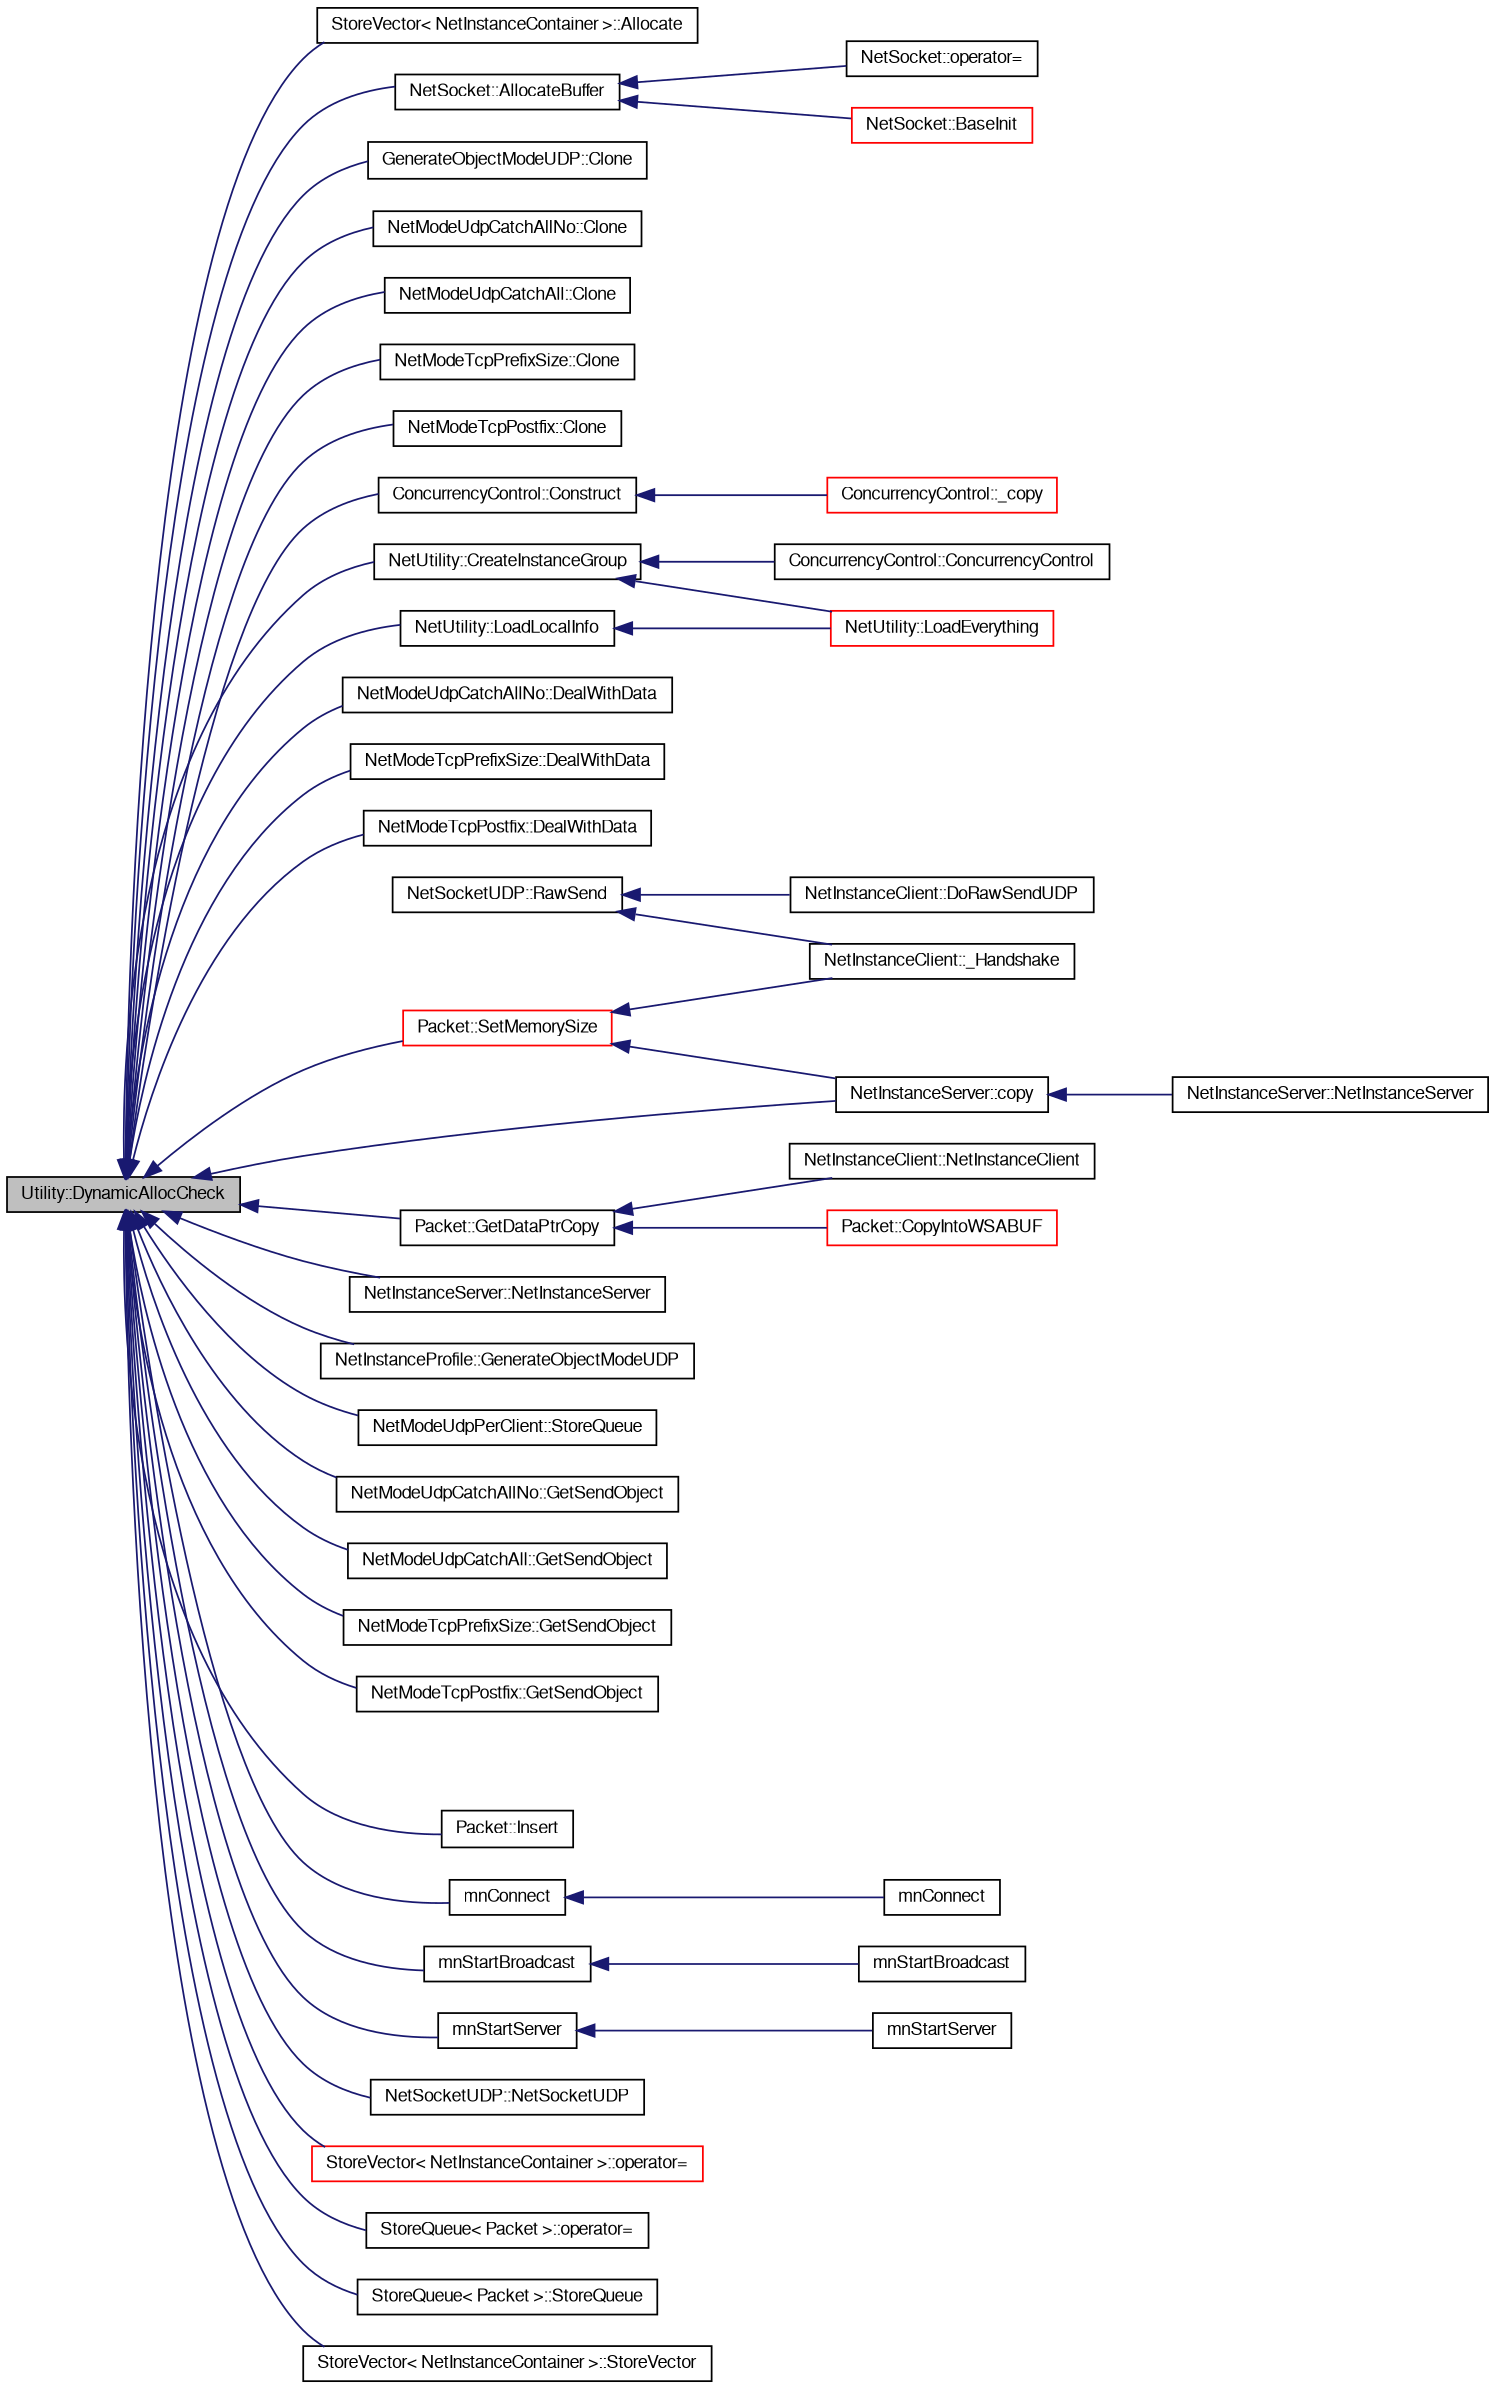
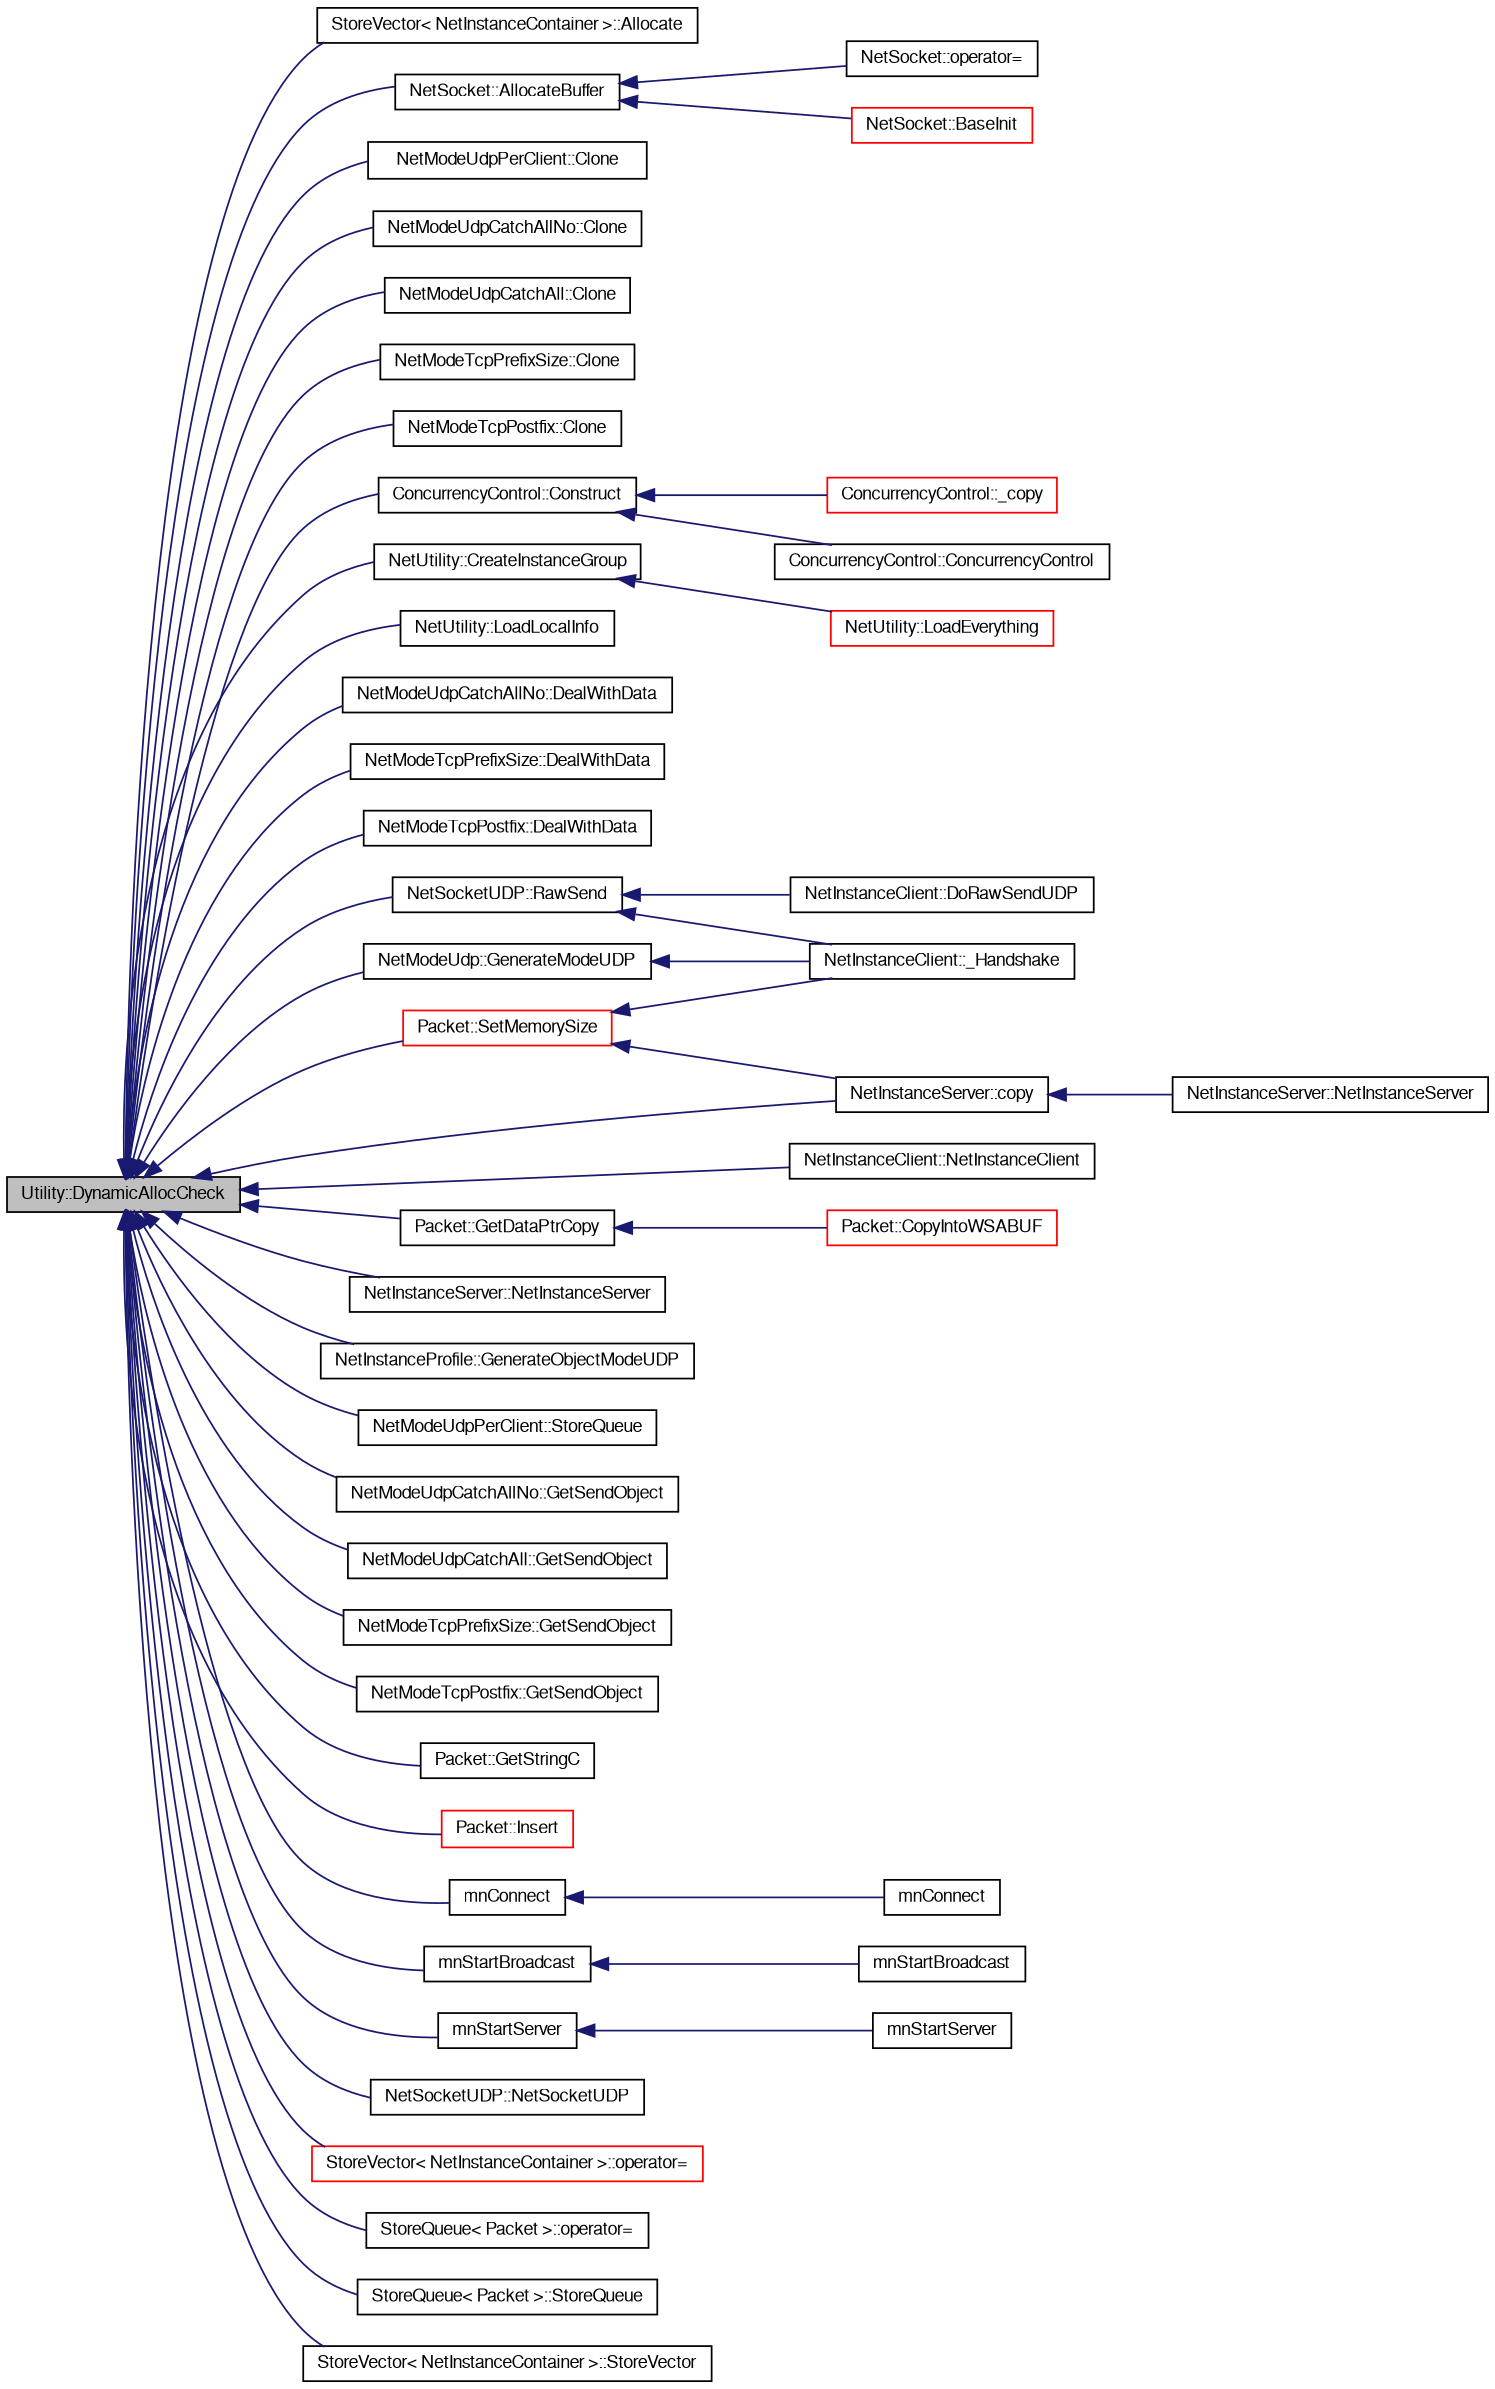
(507, 160) -> (507, 160)
(716, 562) -> (734, 530)
(732, 628) -> none
none -> (507, 961)
none -> (232, 994)
(732, 1193) -> (524, 1178)
none -> (507, 1761)
(507, 1829) -> (507, 1829)
